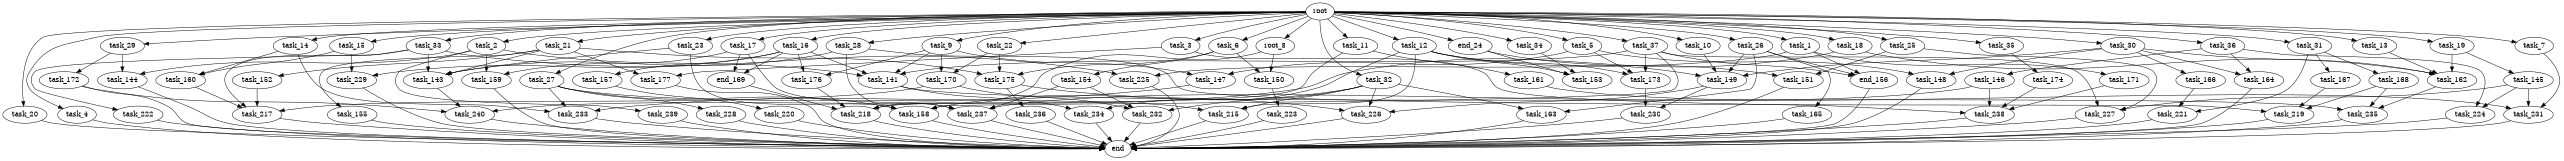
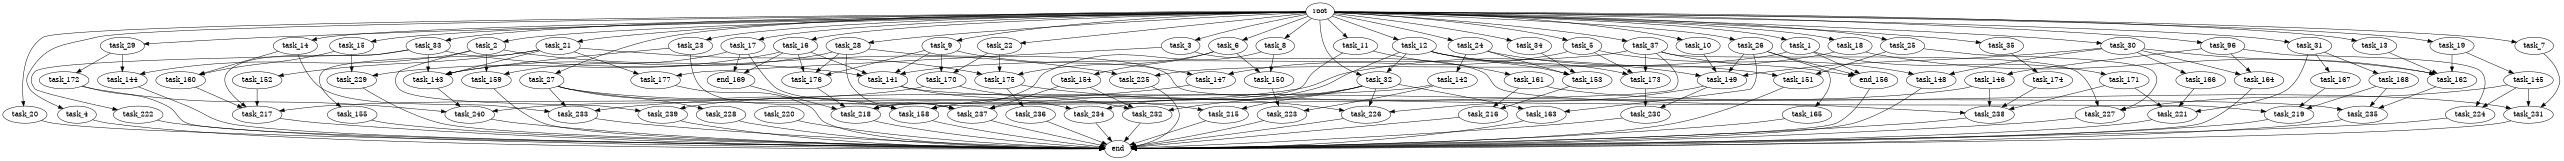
(1275, 46) -> (1275, 46)
(1470, 46) -> (1470, 46)
(2223, 46) -> (2223, 46)
none -> (829, 62)
(597, 80) -> none
none -> (1452, 80)
none -> (2141, 93)
(1345, 103) -> (1398, 61)
none -> (1483, 115)
